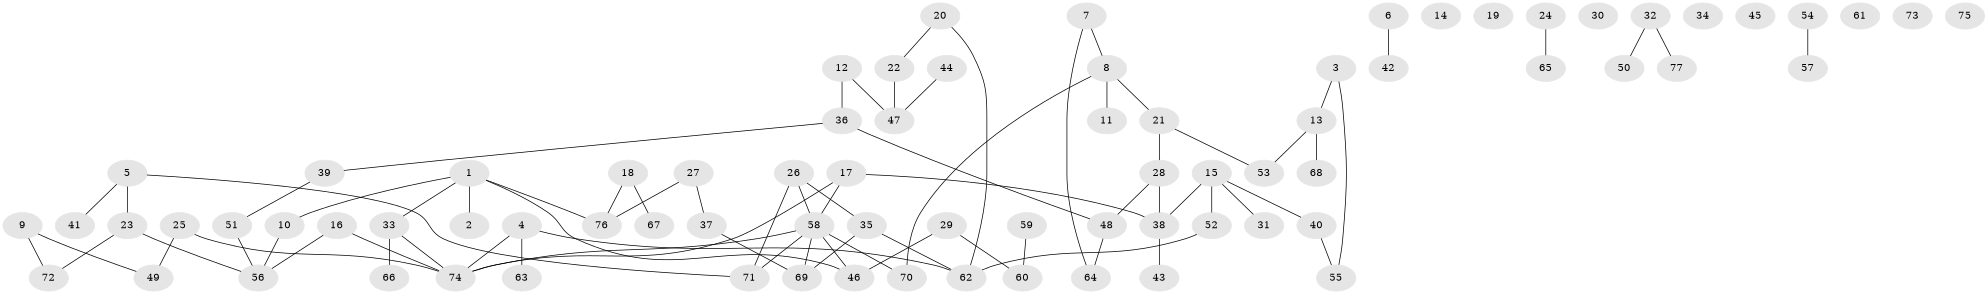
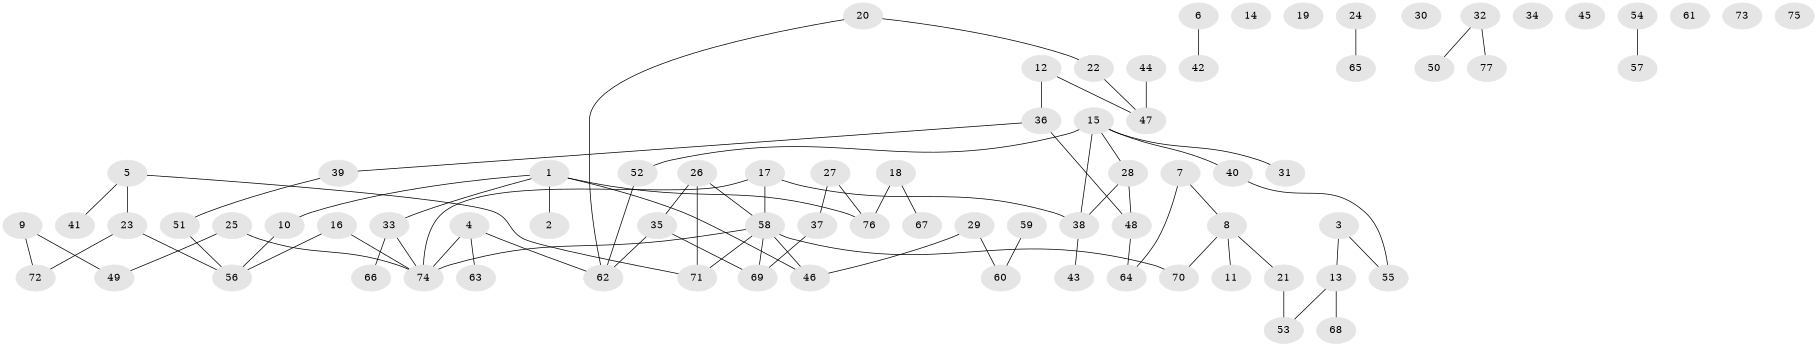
(1159, 147) -> (1111, 147)
